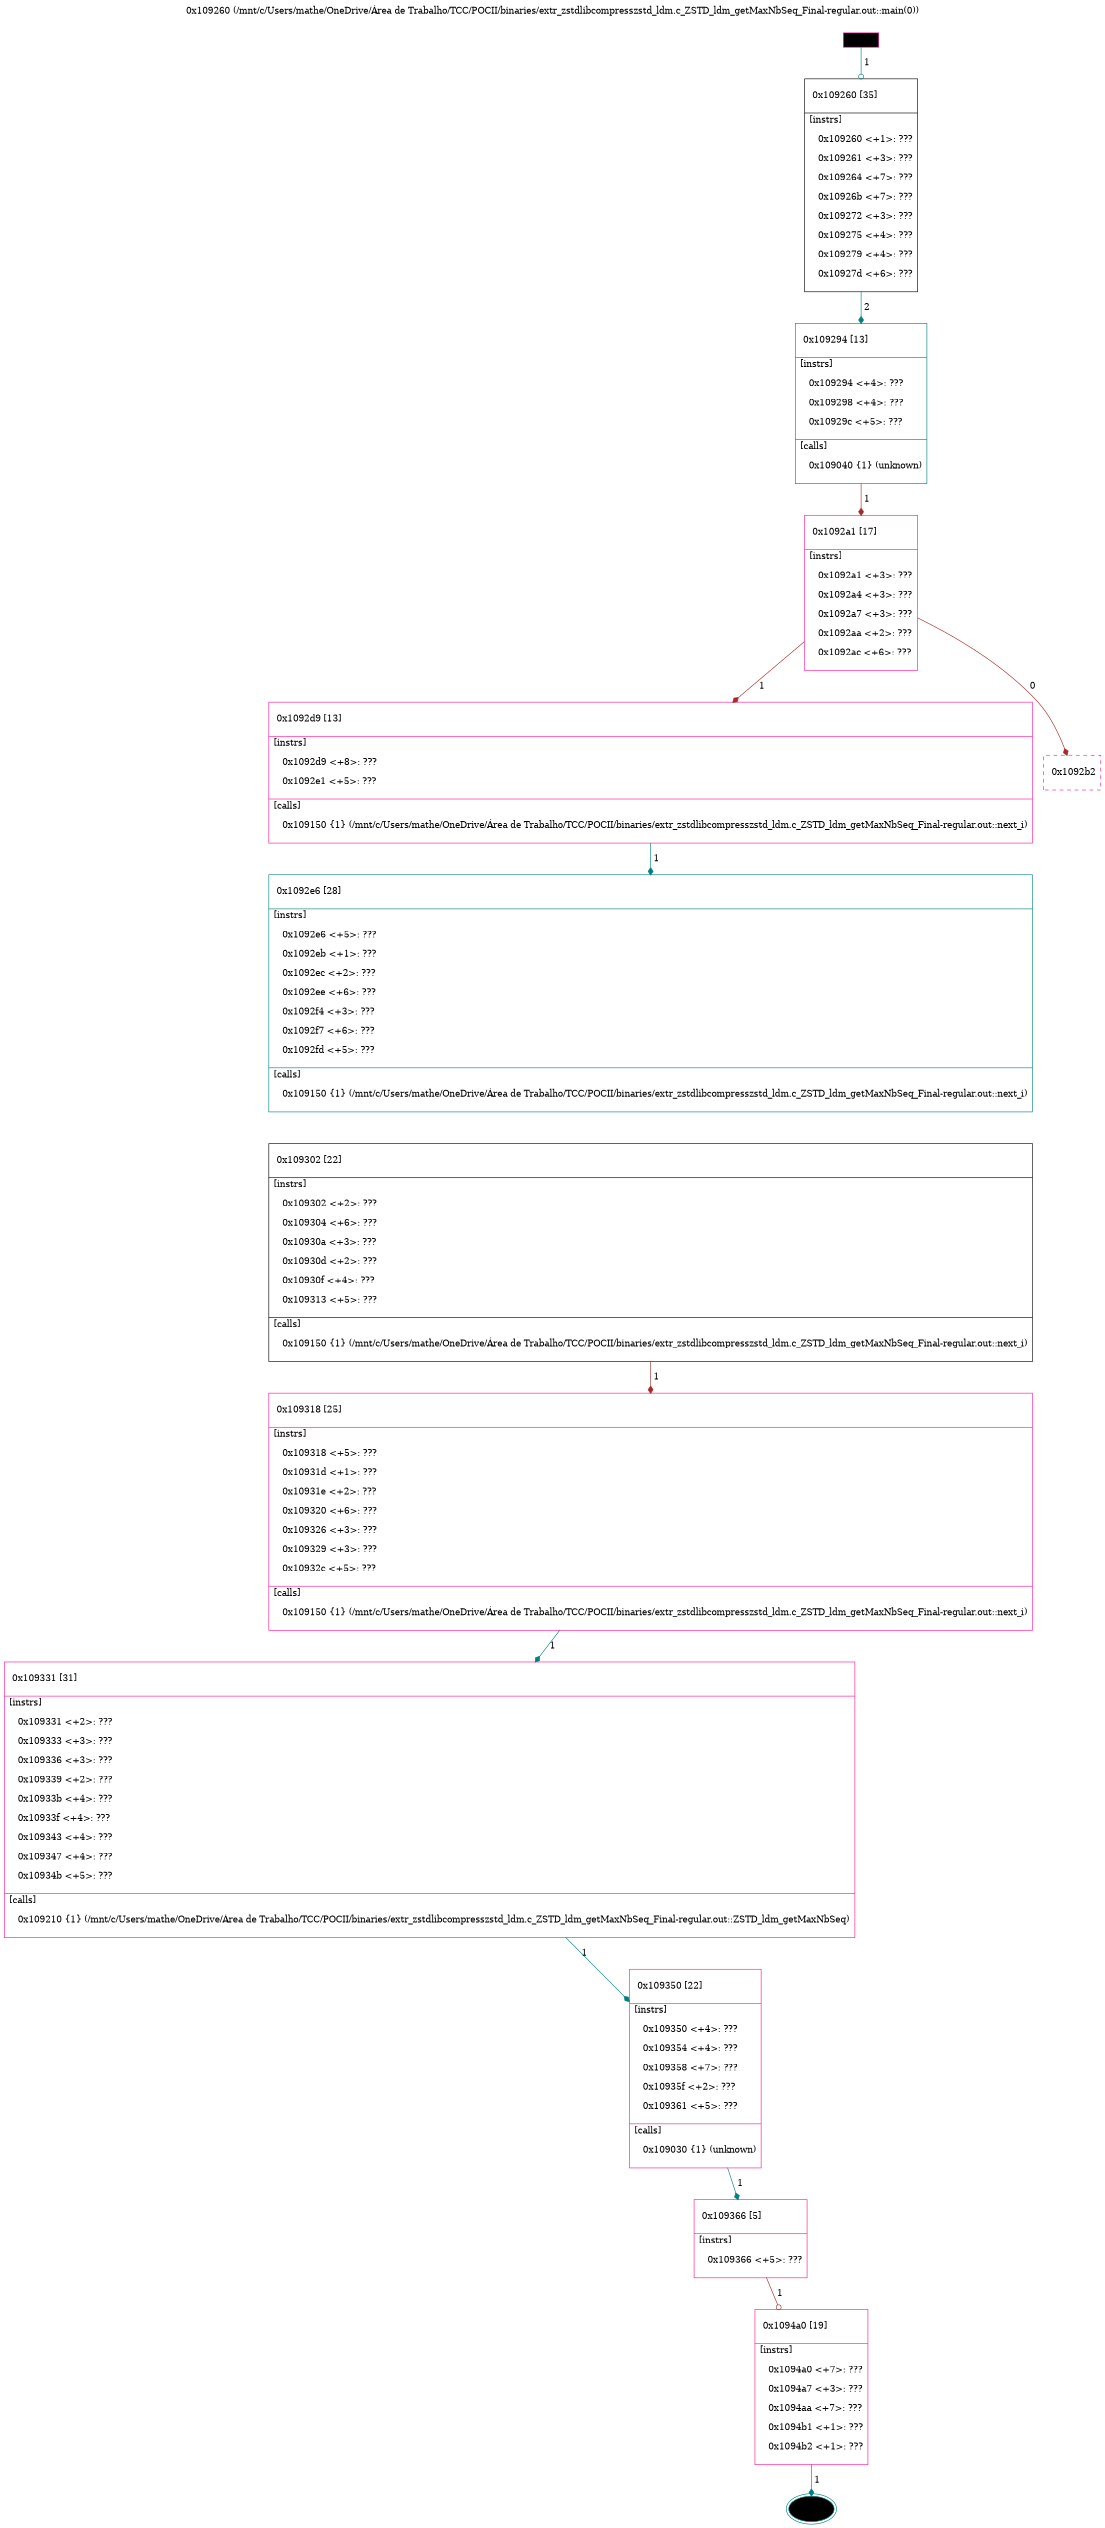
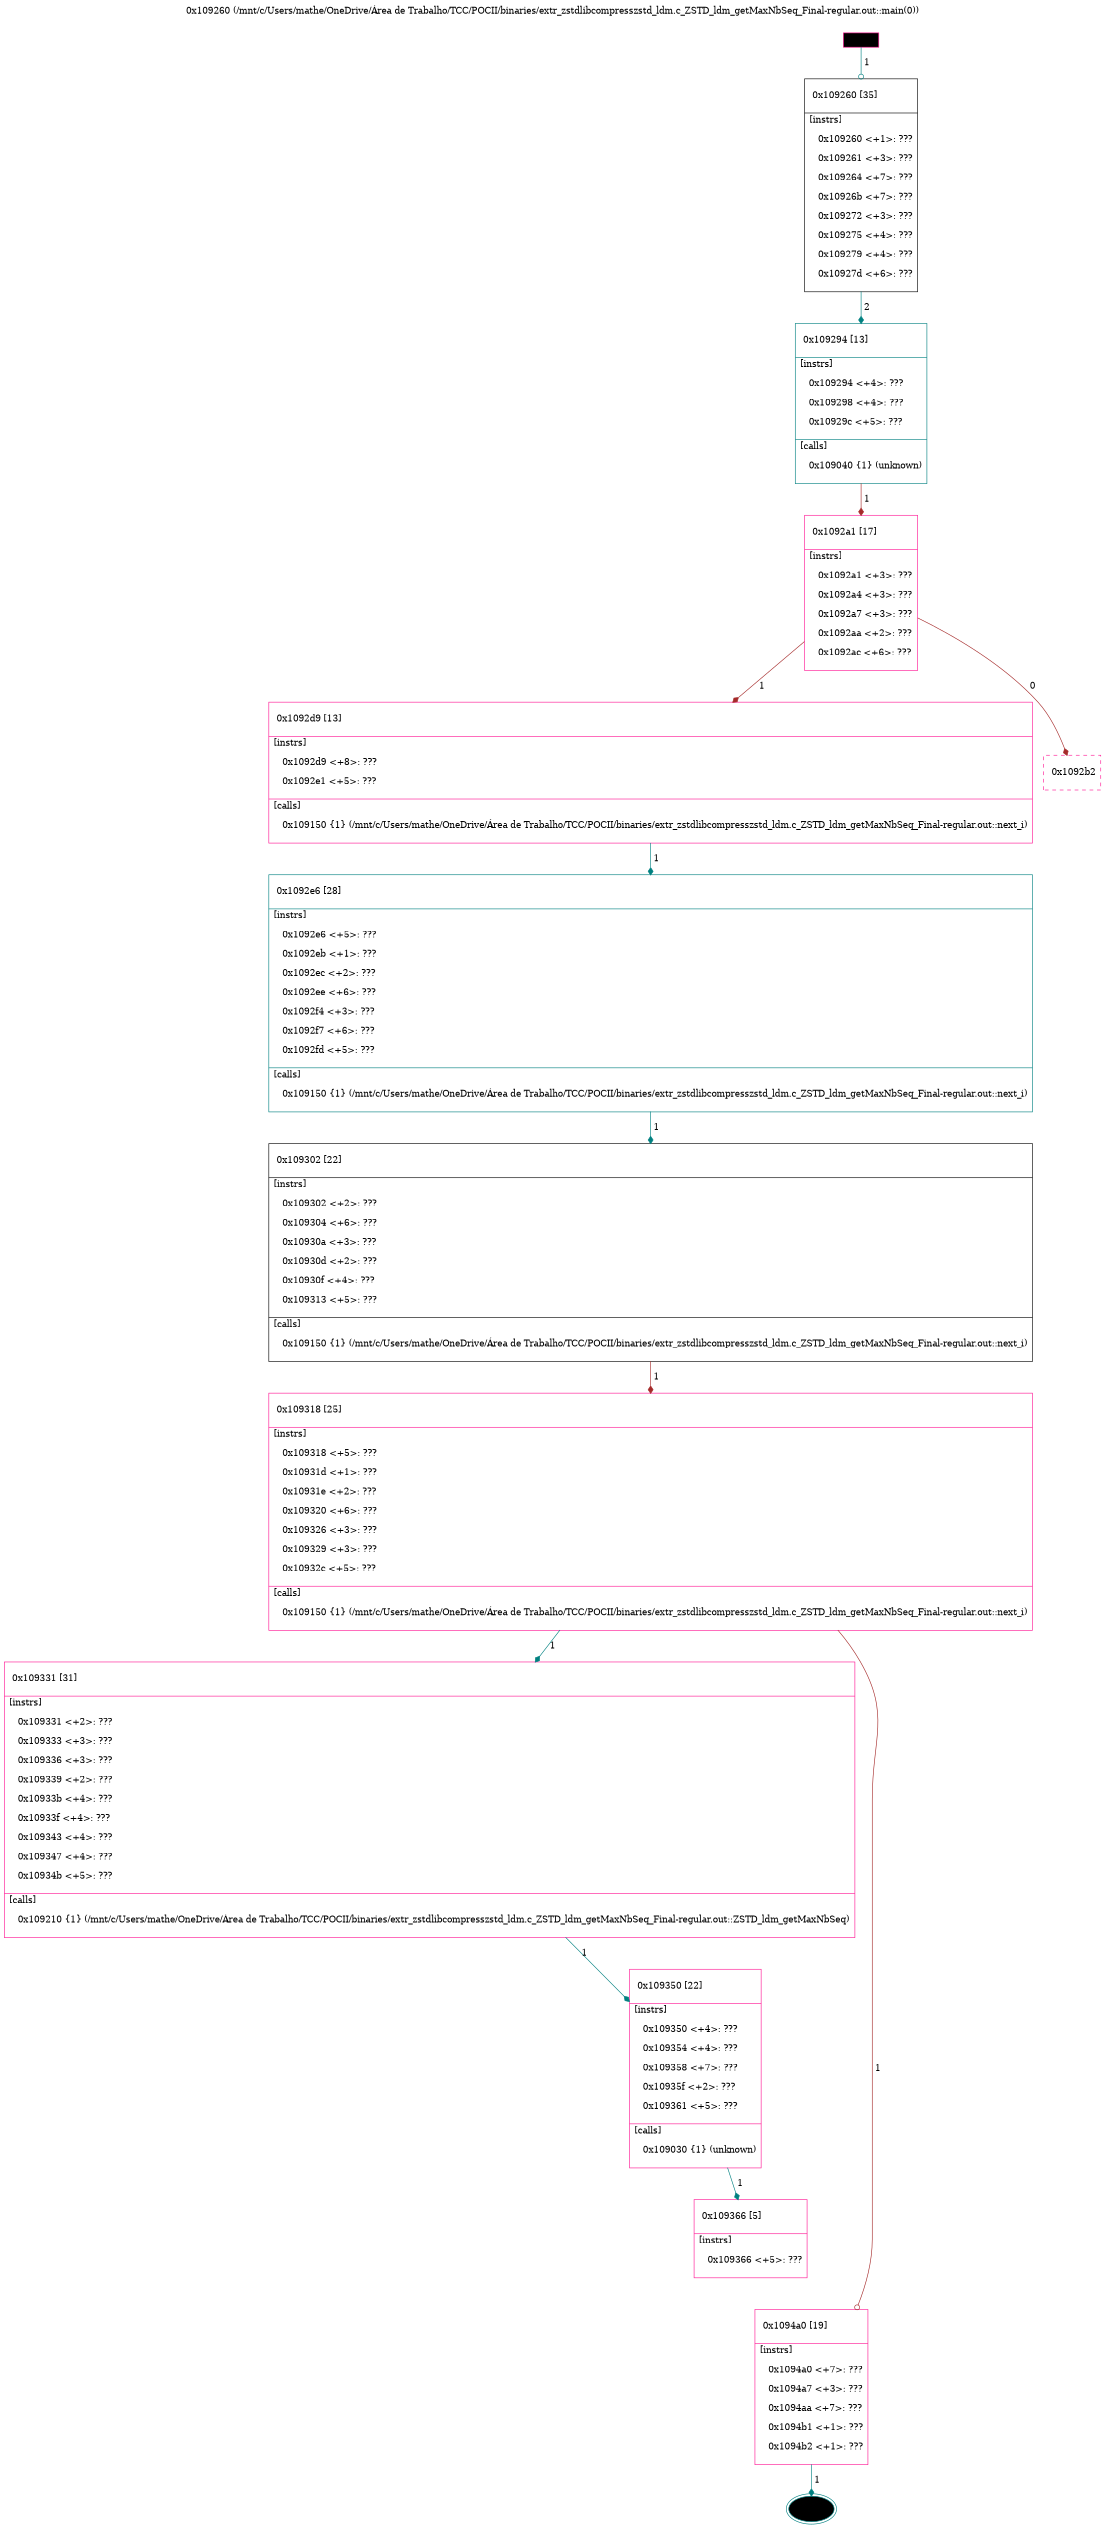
none -> (651, 1124)
(772, 2291) -> (872, 1963)
